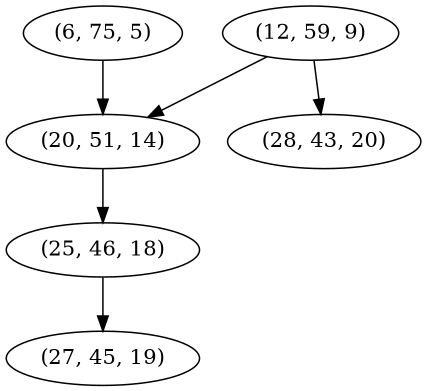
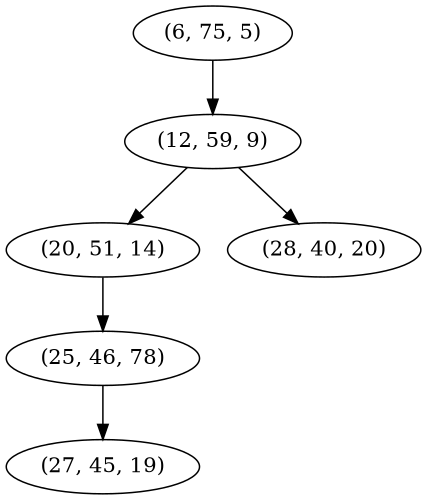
(103, 80) -> (213, 80)
(324, 142) -> (324, 250)
(103, 250) -> (103, 358)
